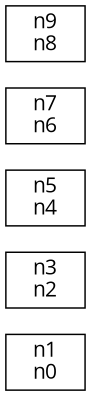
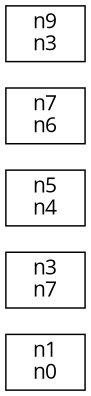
(45, 34) -> (45, 34)
(45, 280) -> (45, 280)
